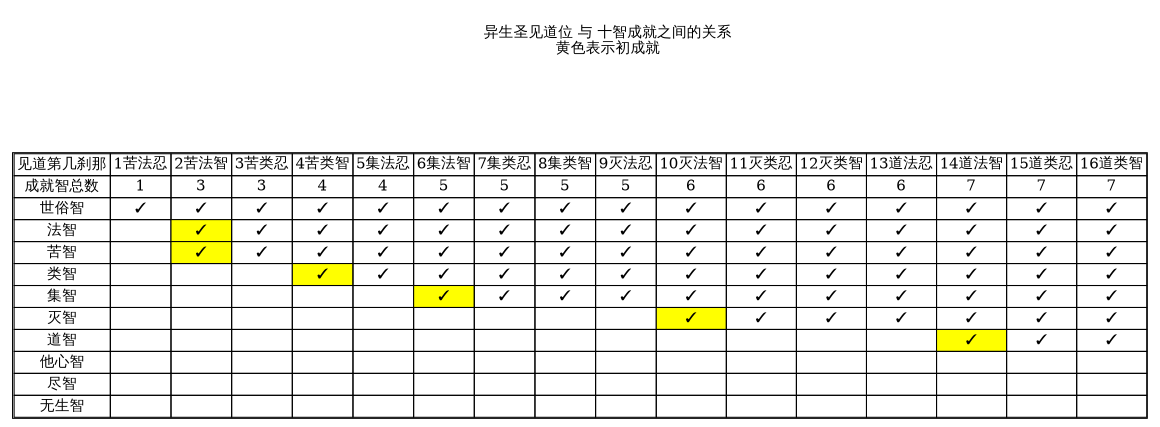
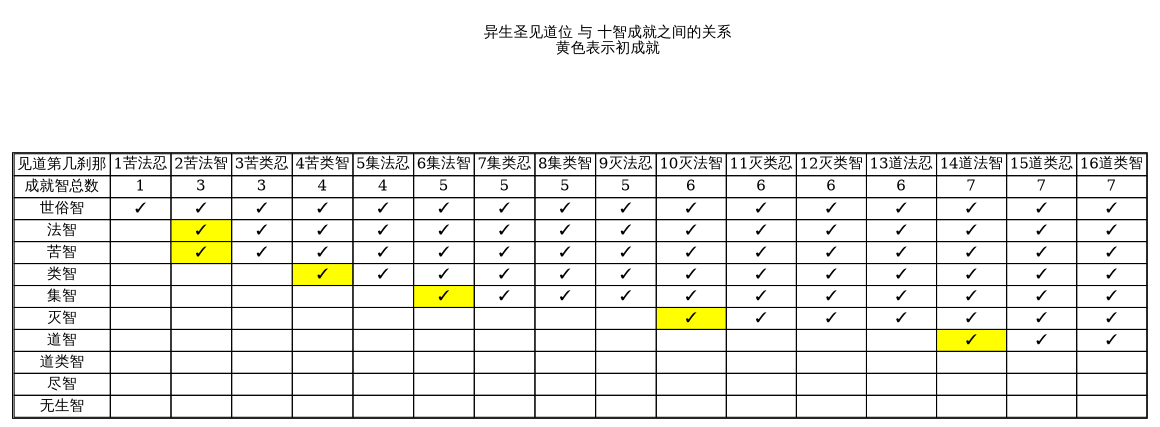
(62, 362) -> (62, 362)
